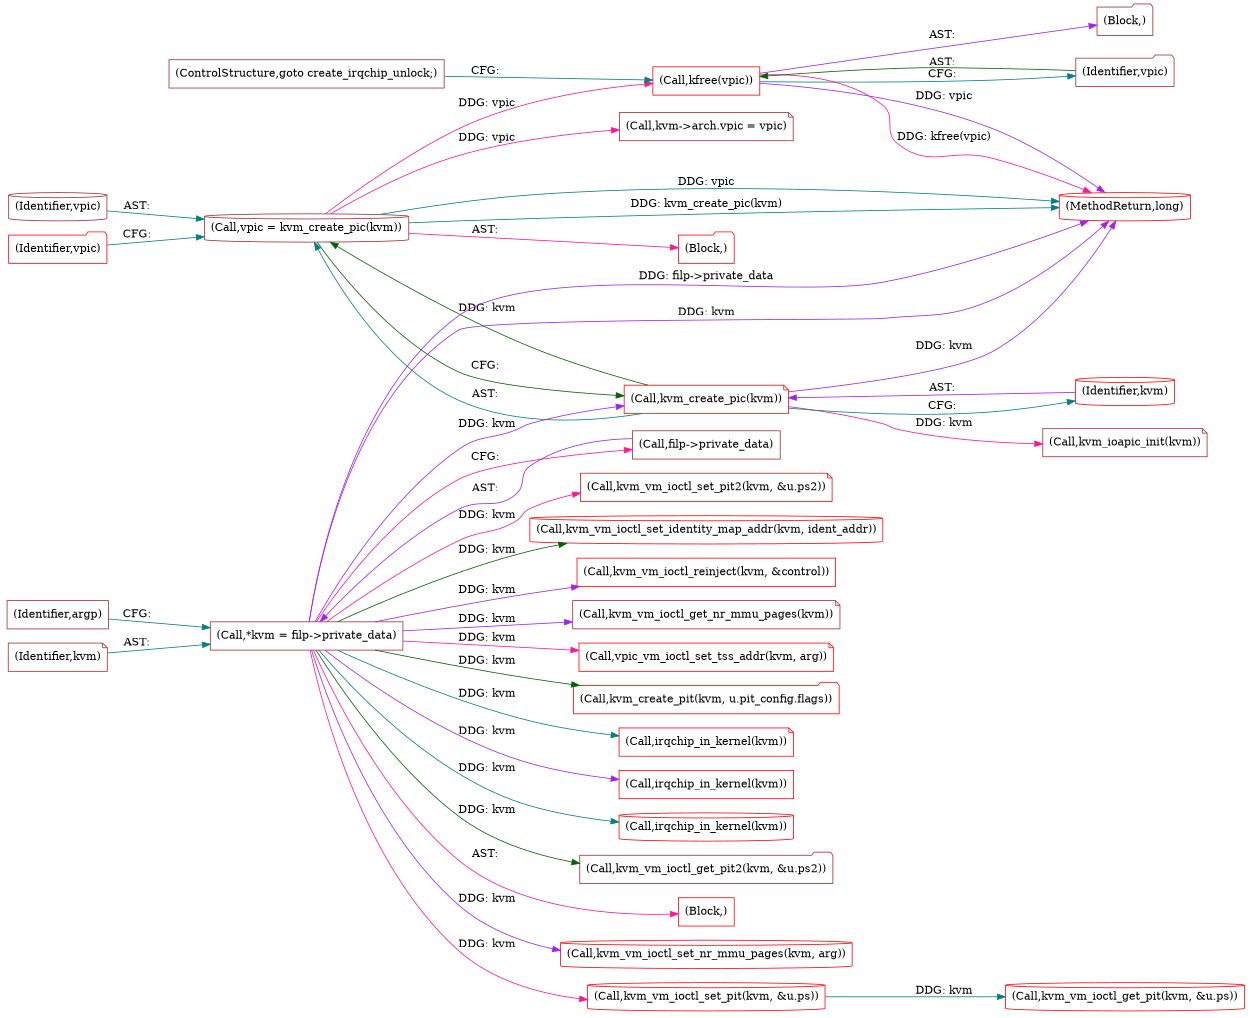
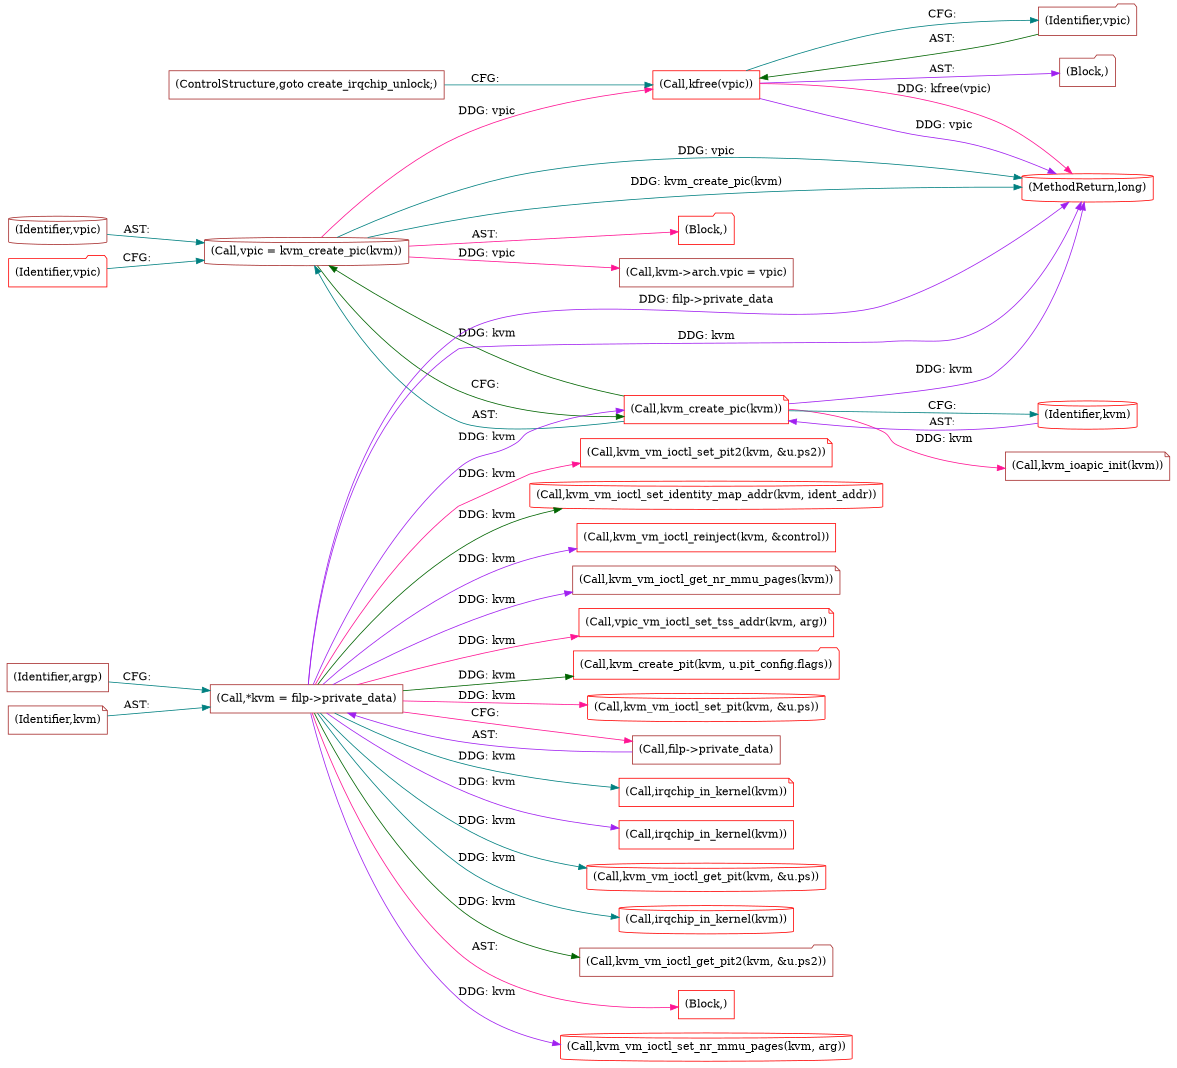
(706, 127) -> (706, 273)
(911, 997) -> (437, 812)
